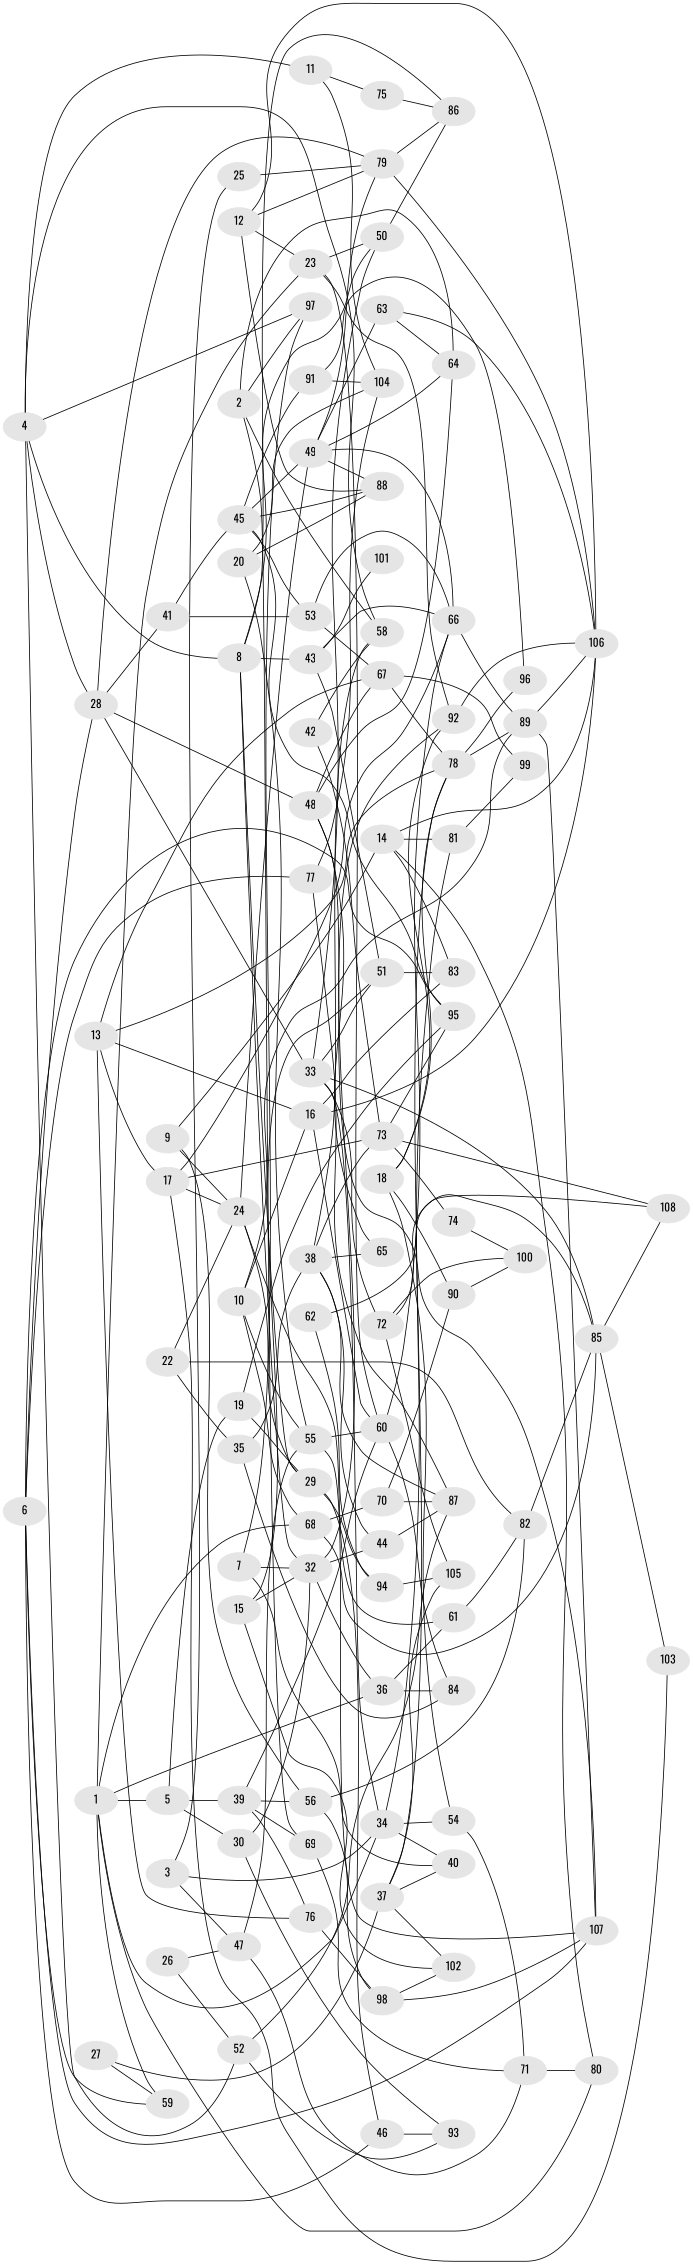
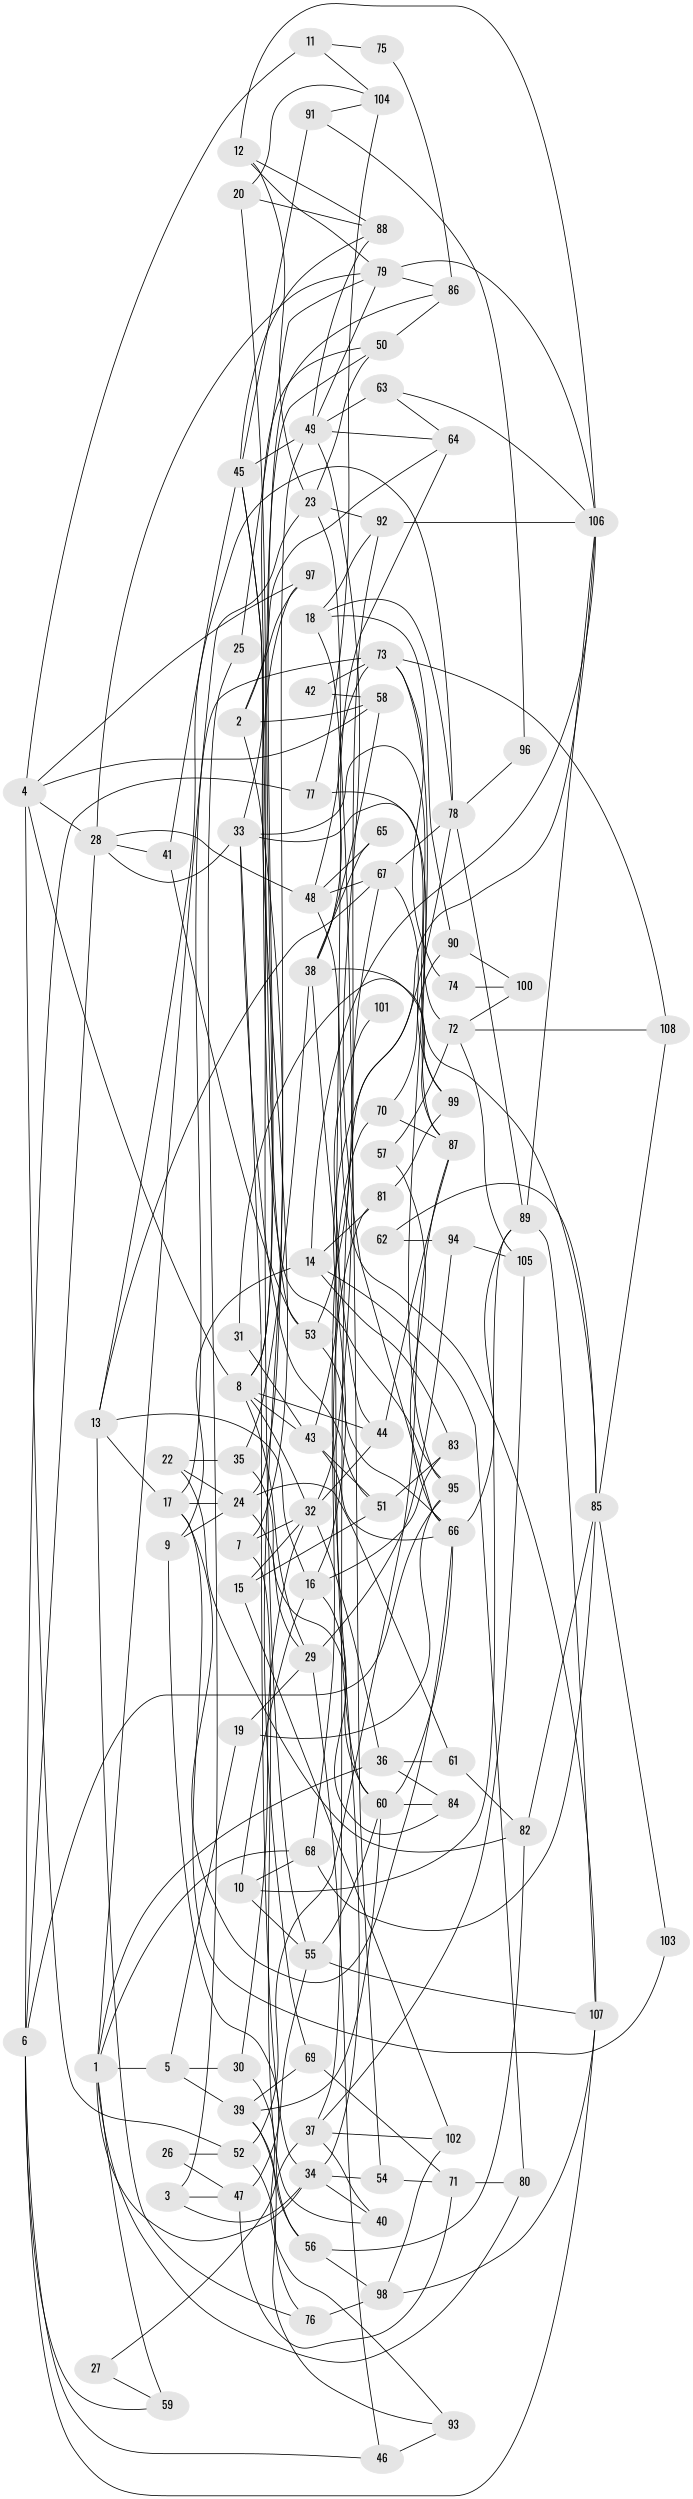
none -> (382, 1155)
none -> (239, 1337)
none -> (311, 1411)
